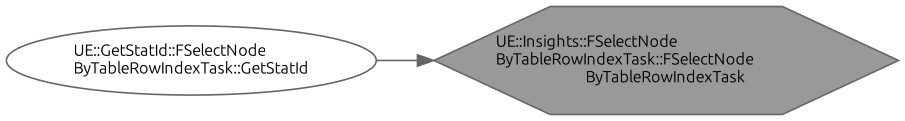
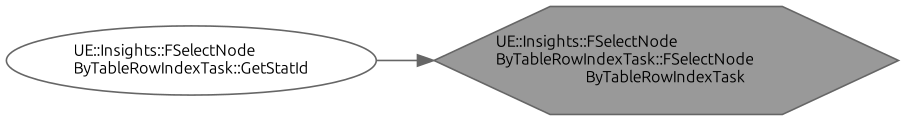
(191, 60) -> (191, 60)
